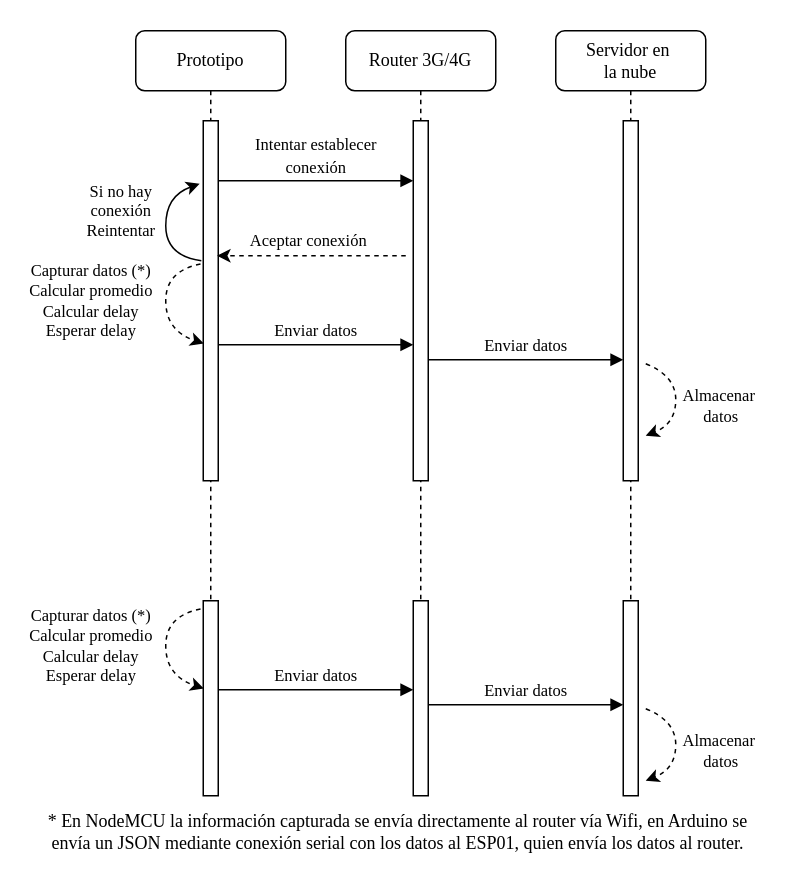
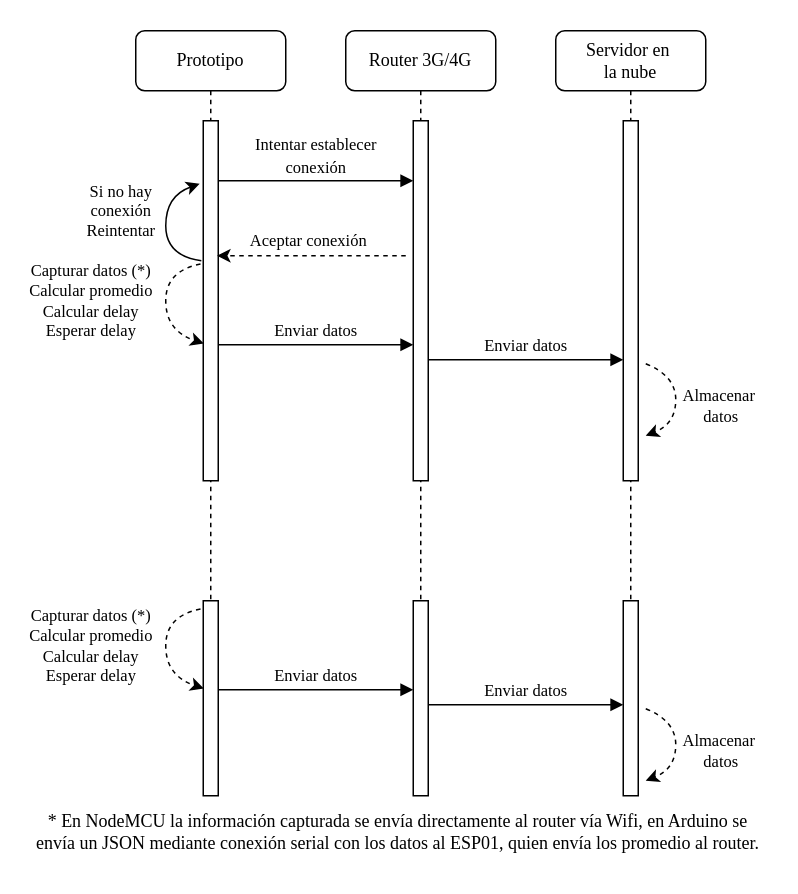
(398, 832) -> (398, 832)
